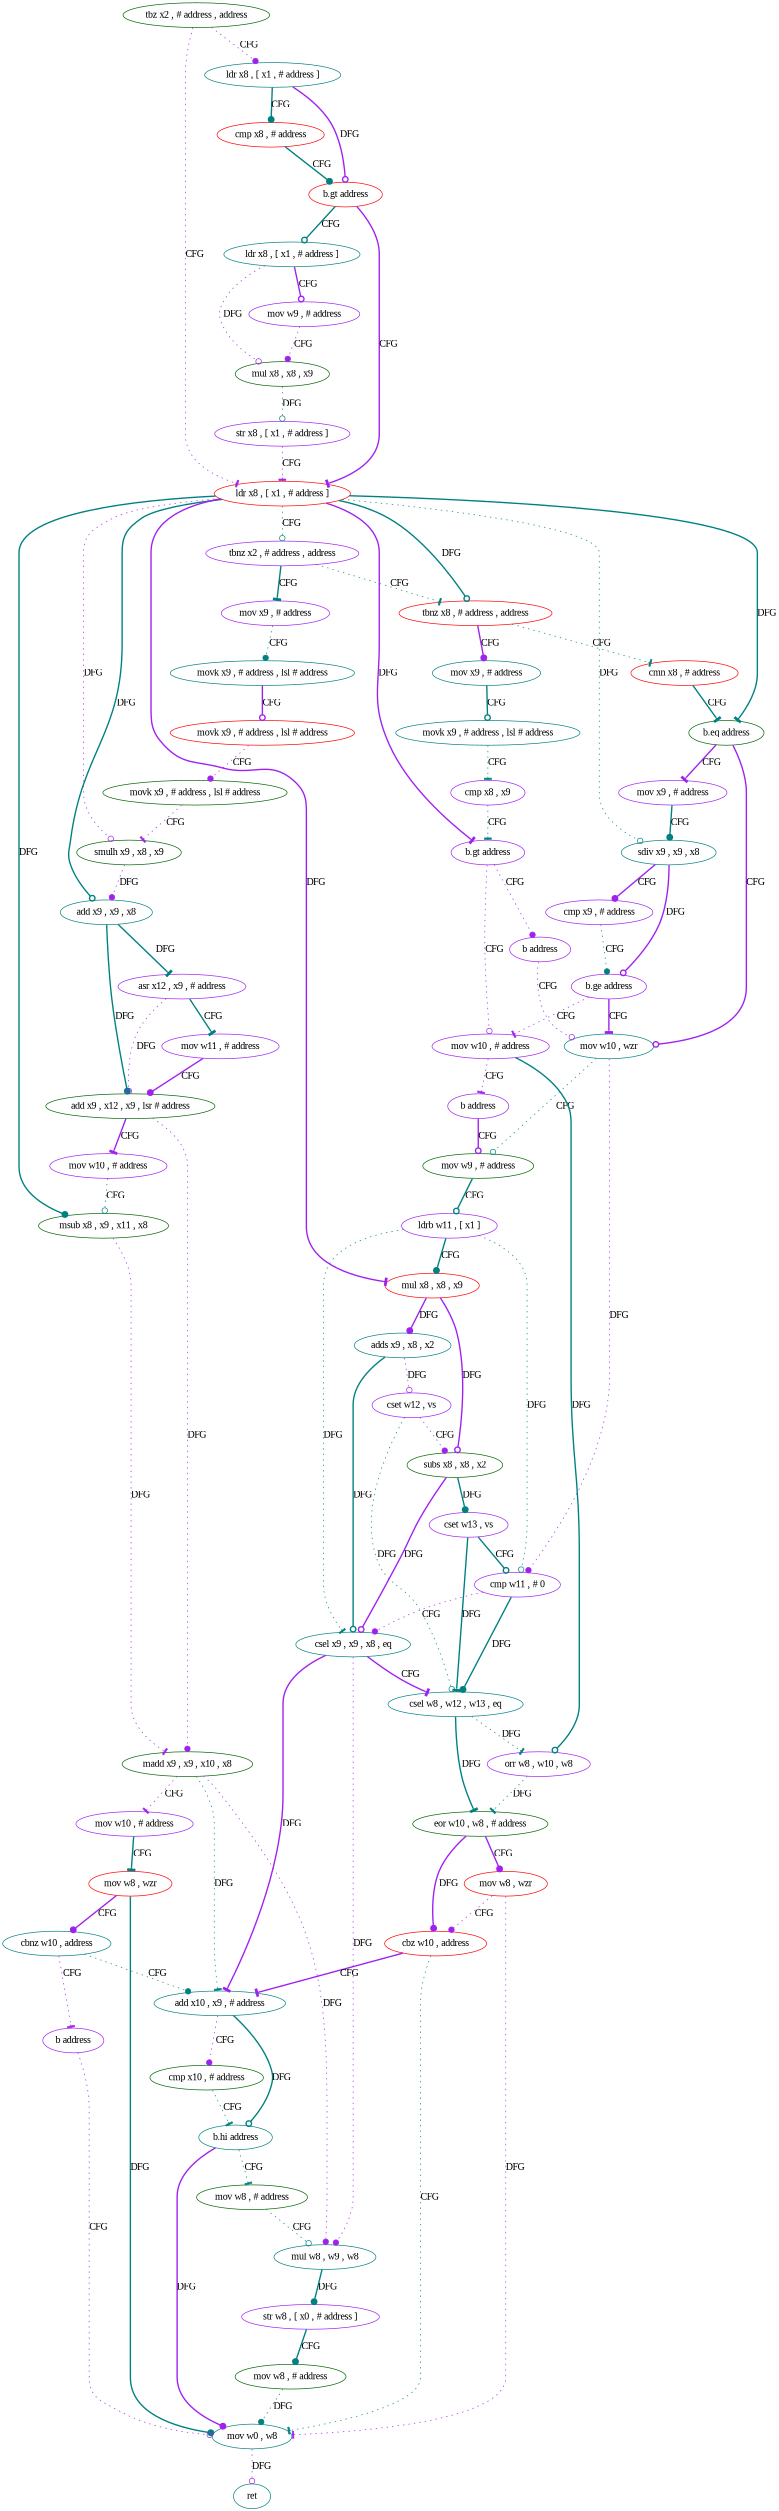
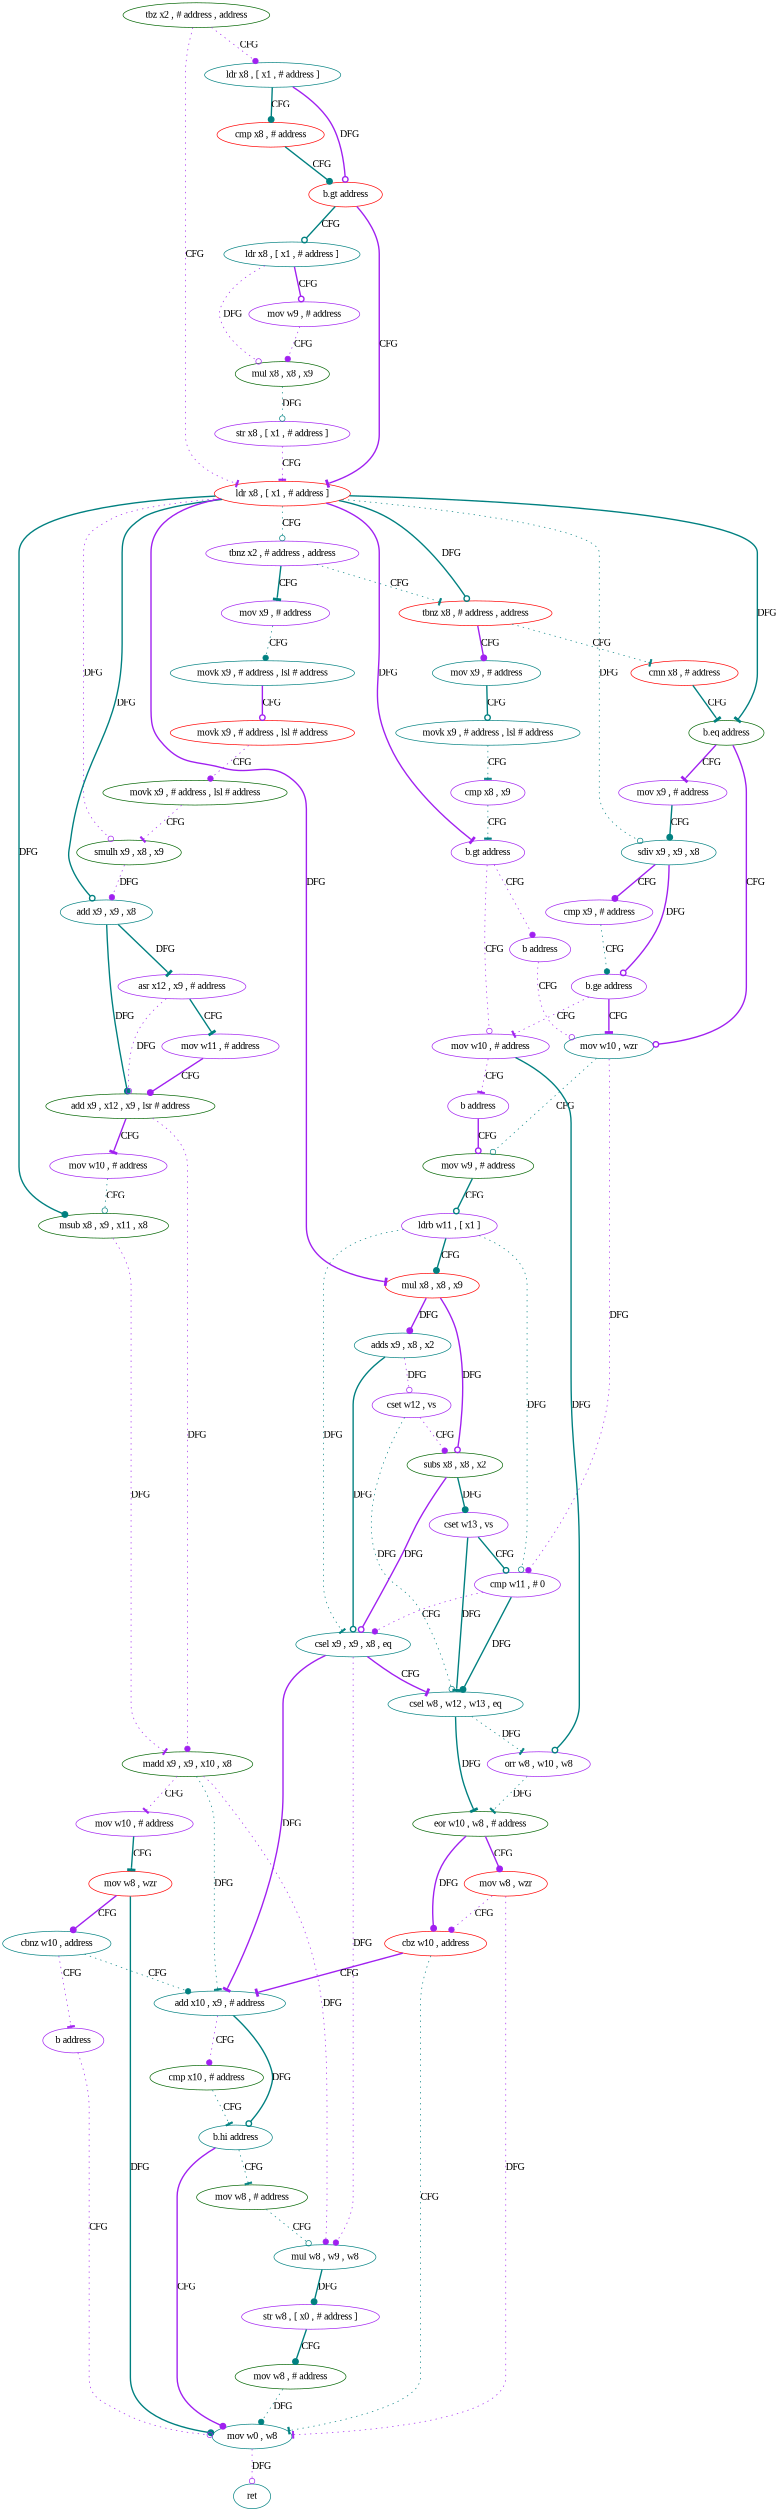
(186, 2287) -> (186, 2287)
